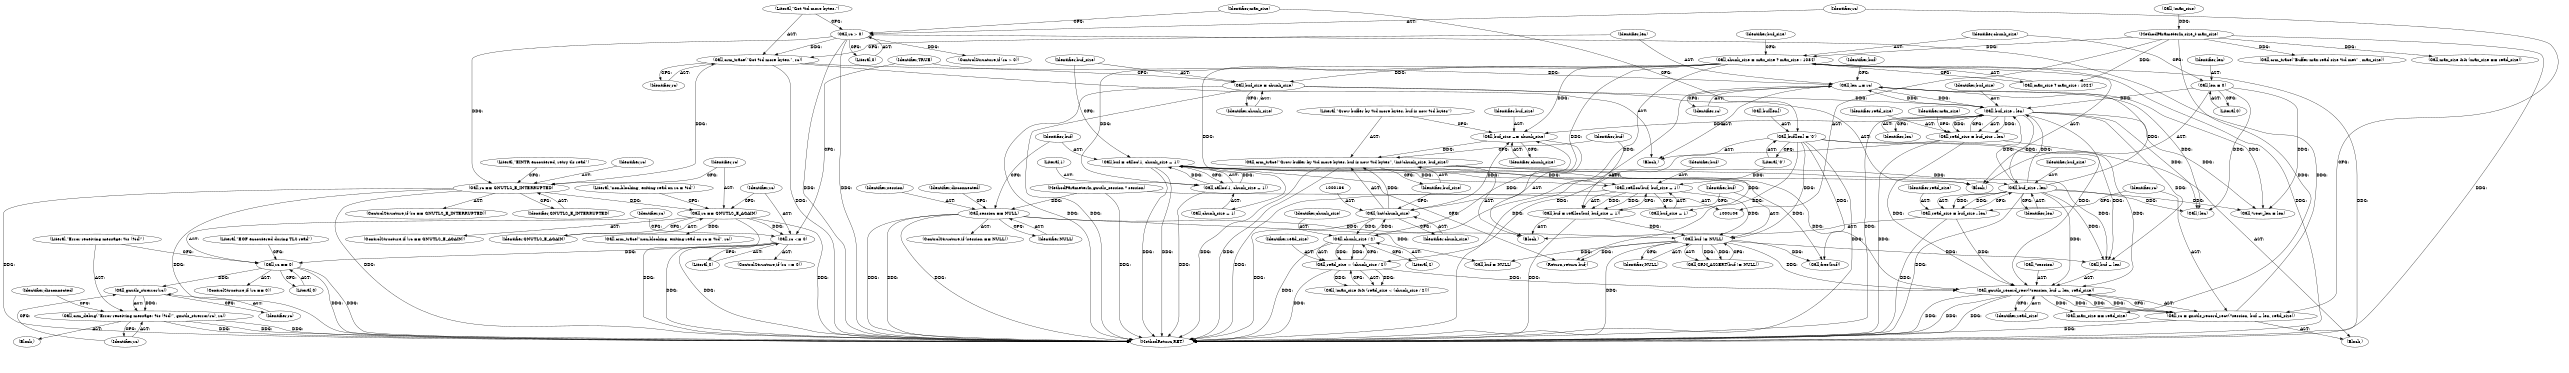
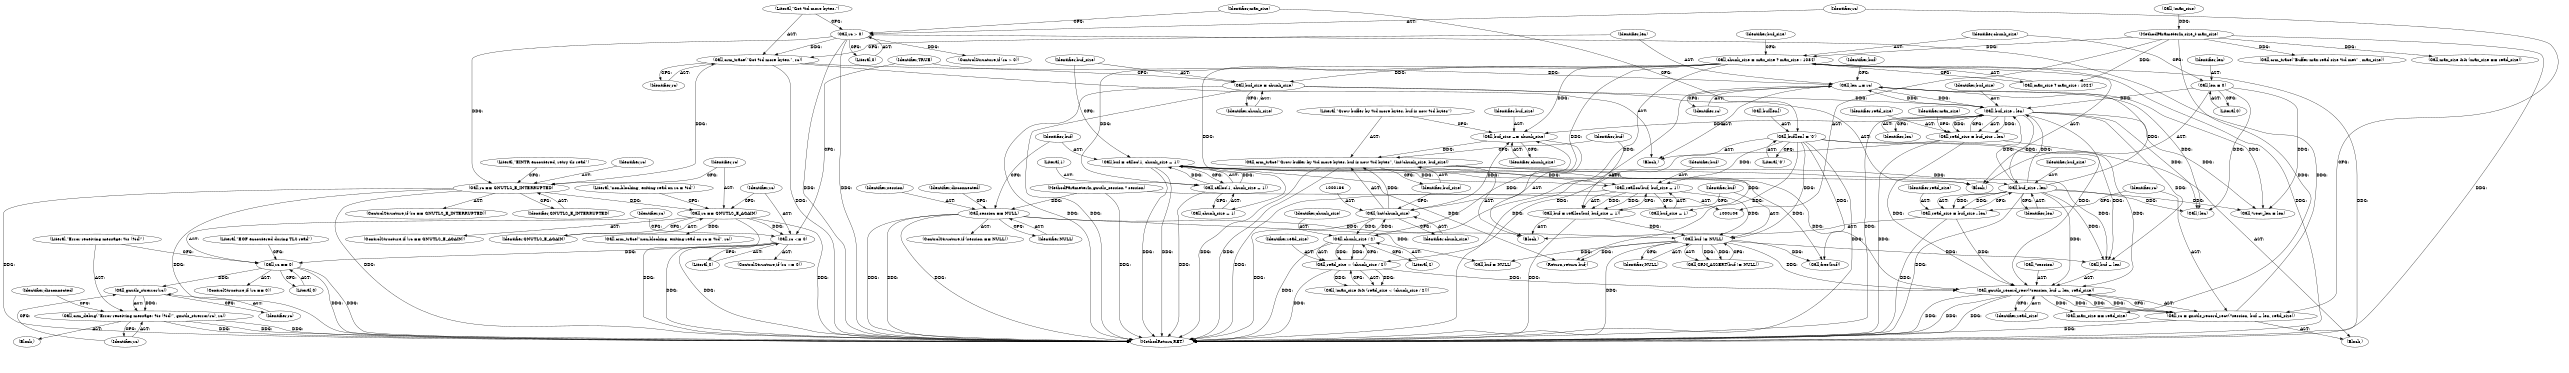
(1744, 177) -> (1731, 166)
none -> (1217, 198)
(1455, 214) -> (1455, 214)
